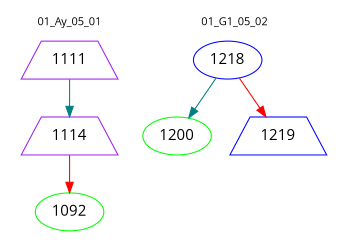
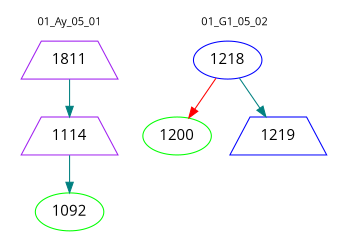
(70, 60) -> (70, 60)
(250, 93) -> (250, 93)
(205, 94) -> (205, 94)
(70, 169) -> (70, 169)
